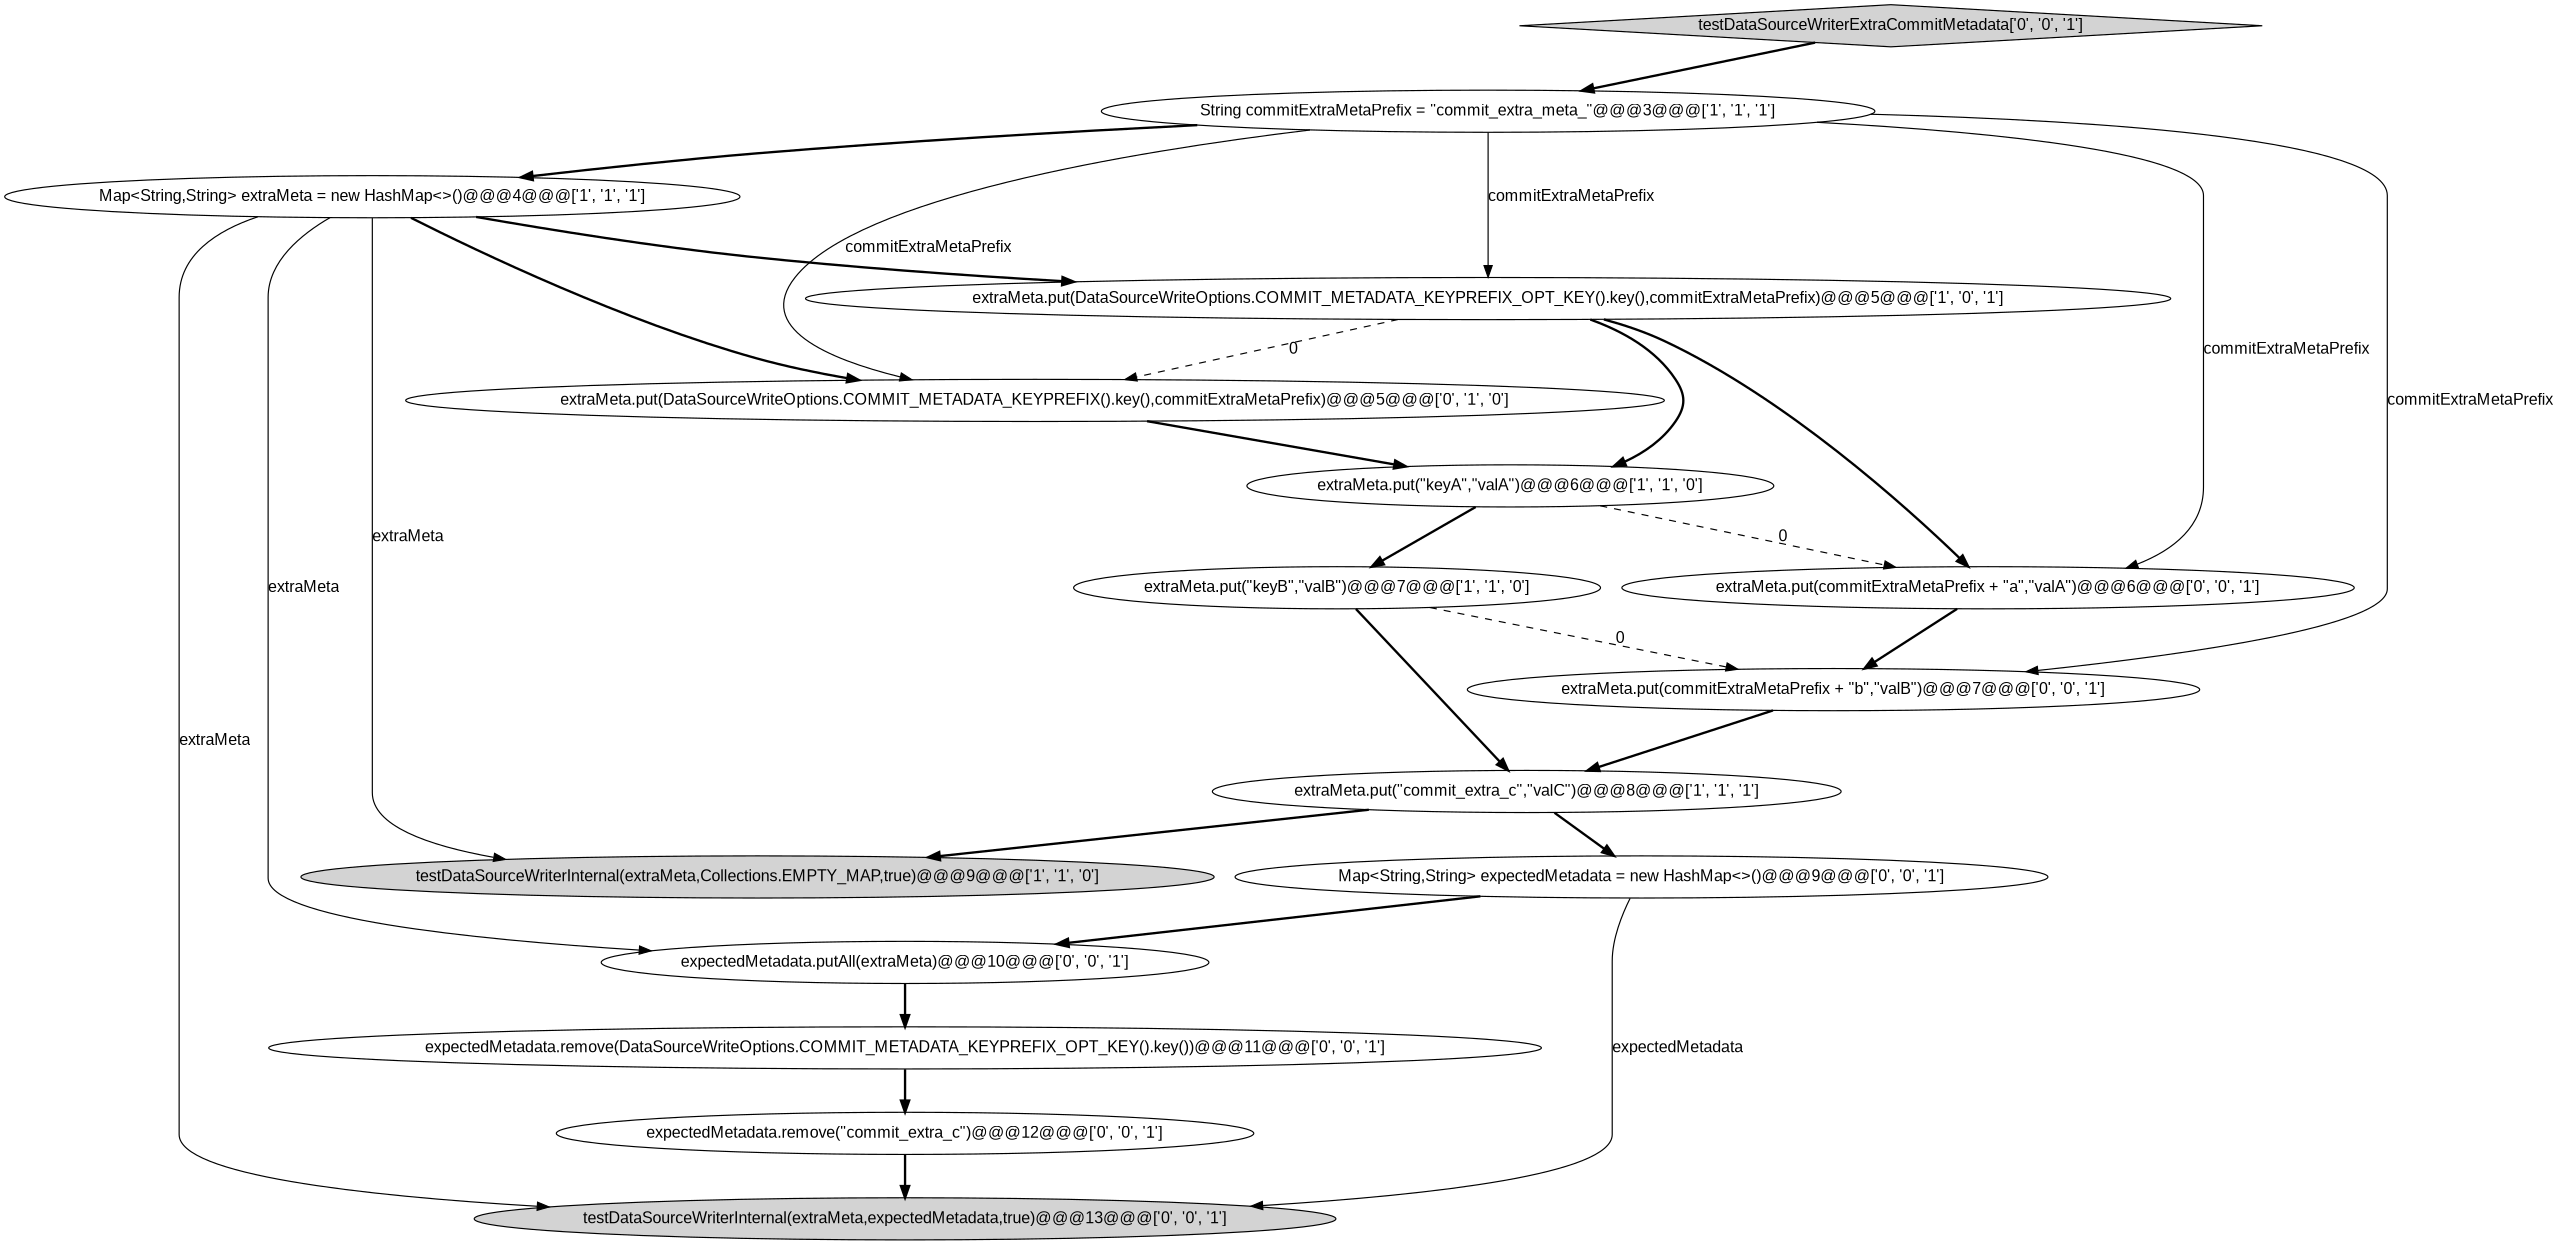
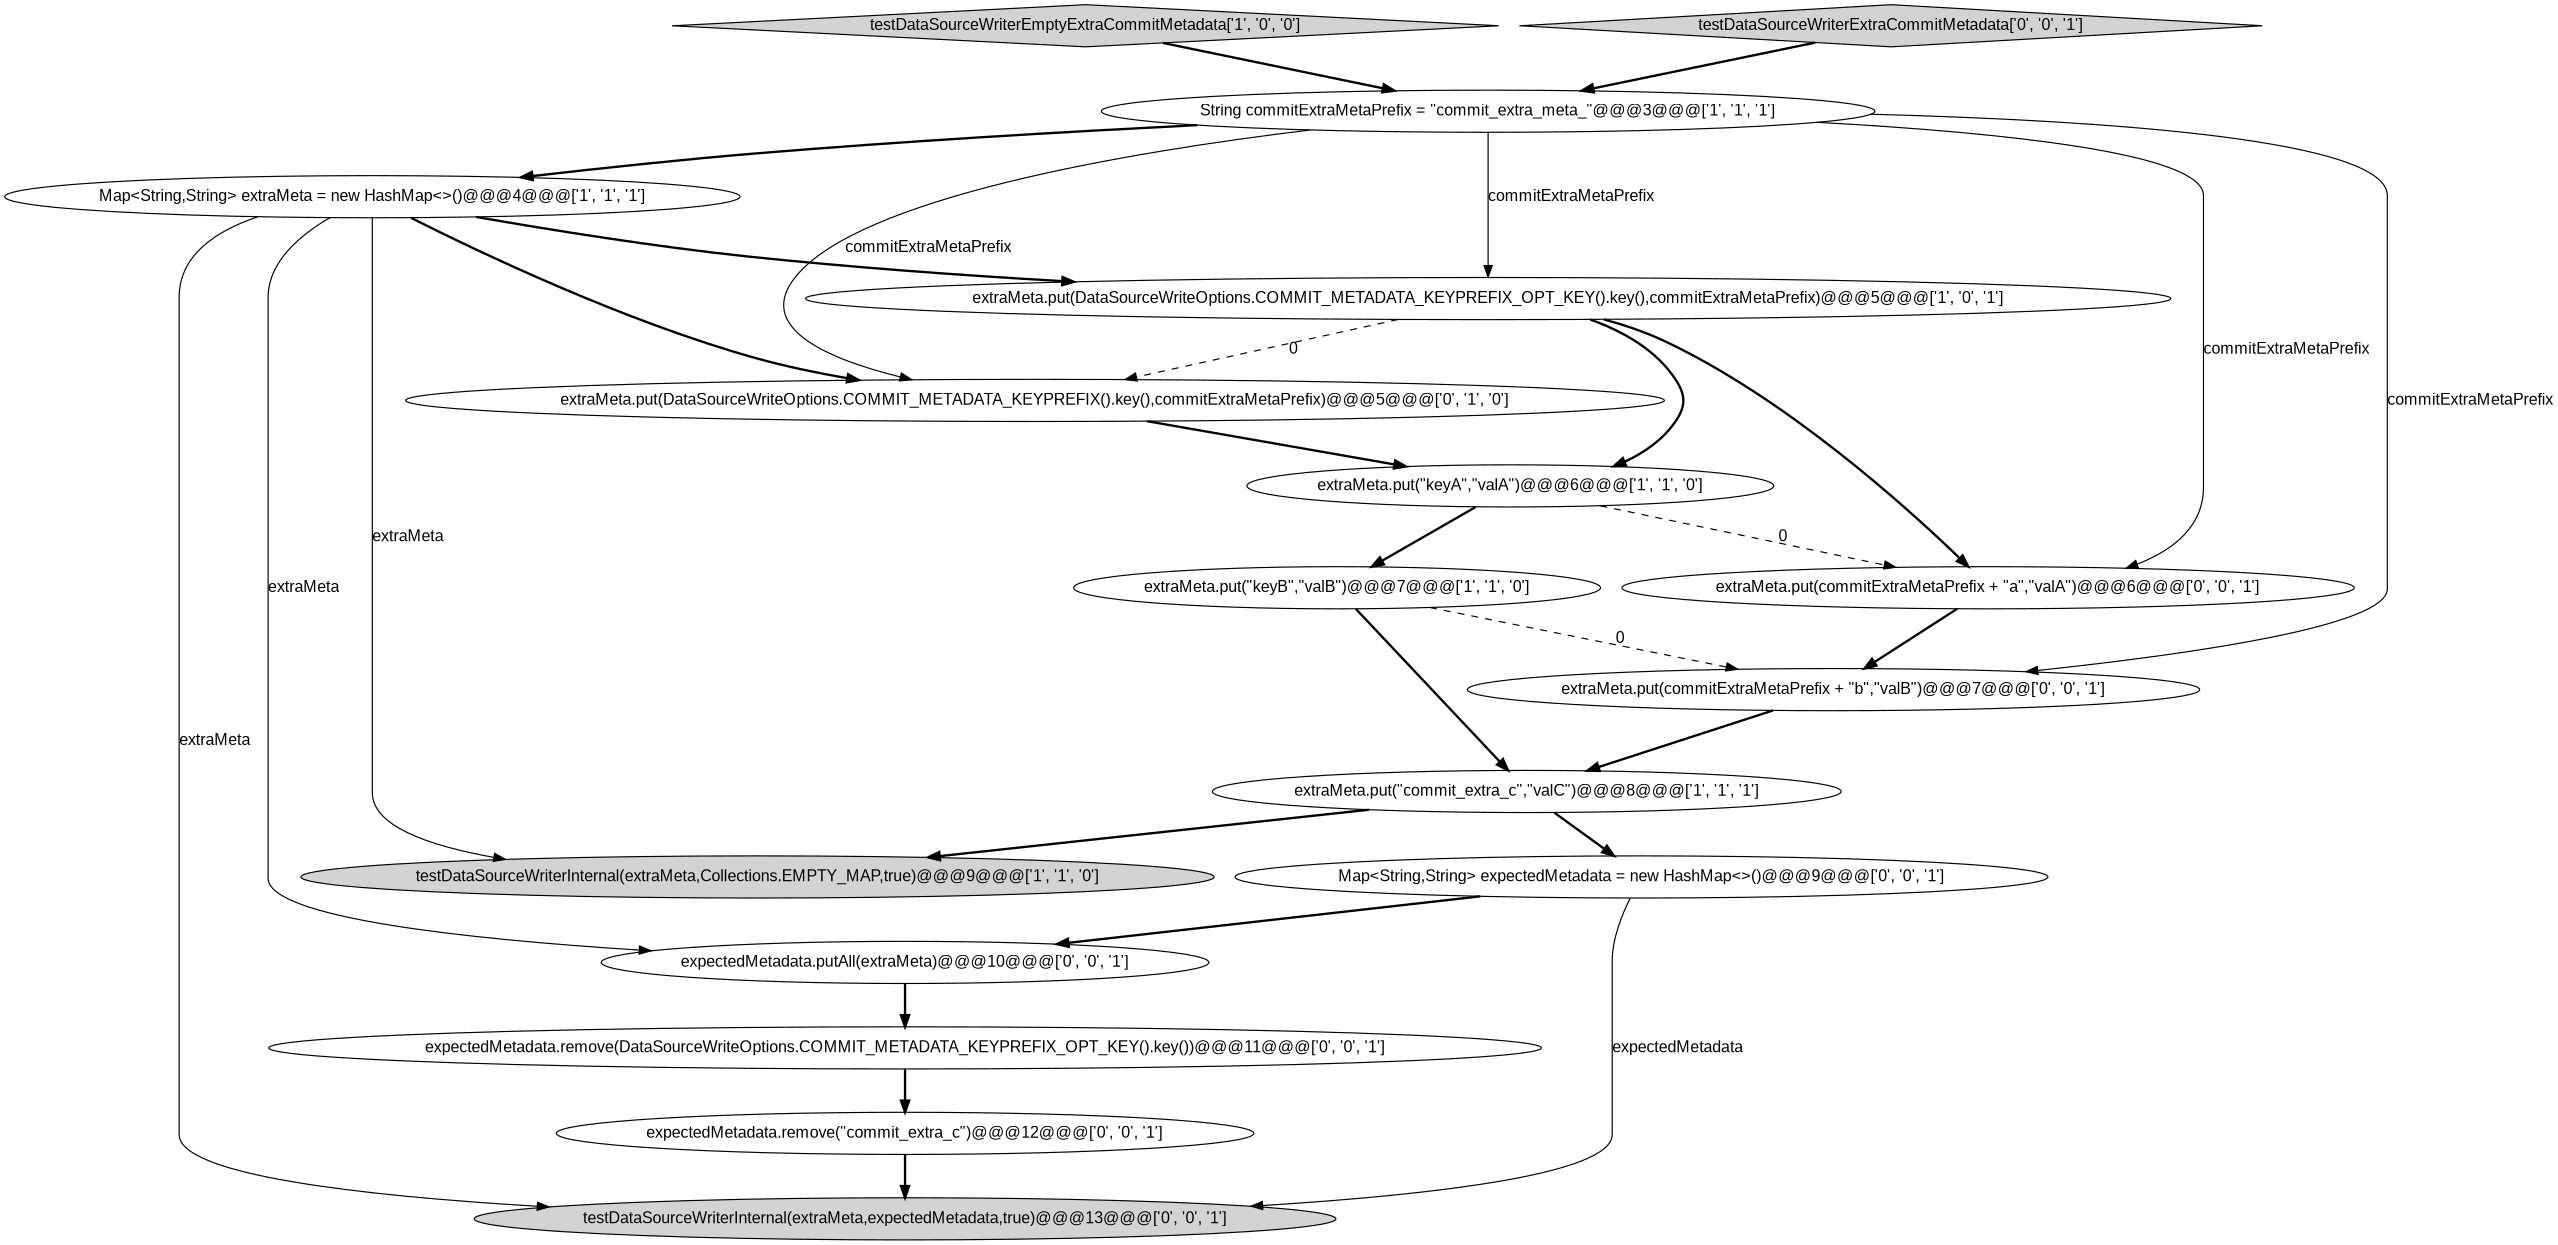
none -> (1085, 26)
